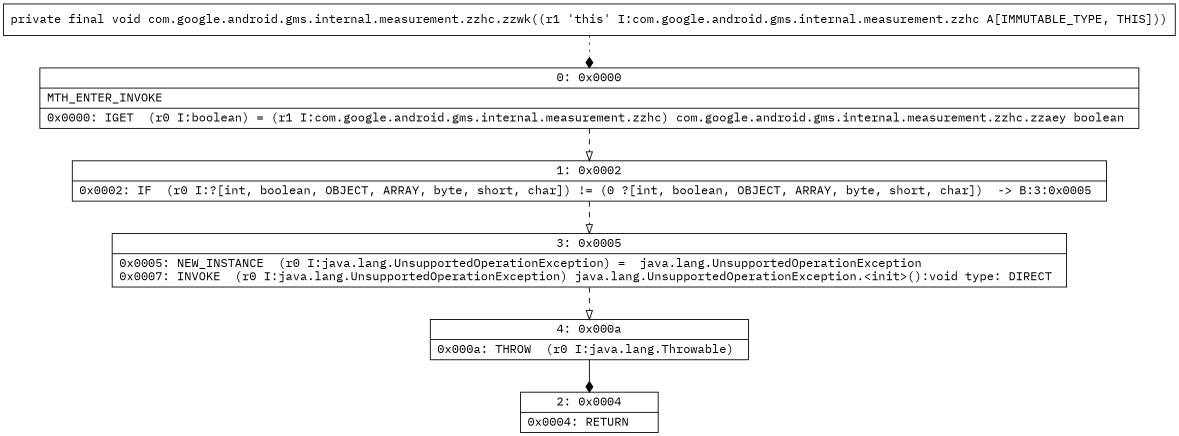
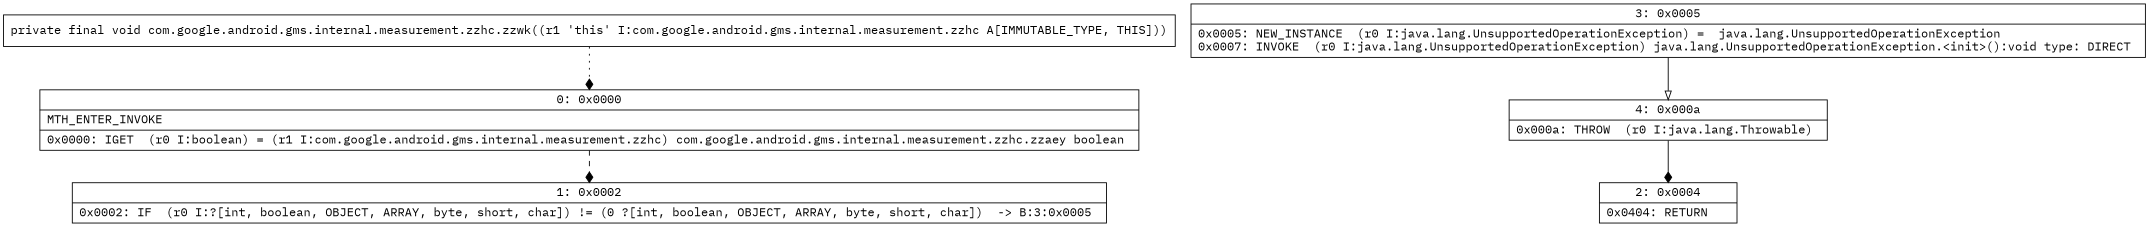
(589, 140) -> (589, 161)
(589, 213) -> none
(589, 299) -> (1668, 74)
(589, 422) -> (1668, 213)
